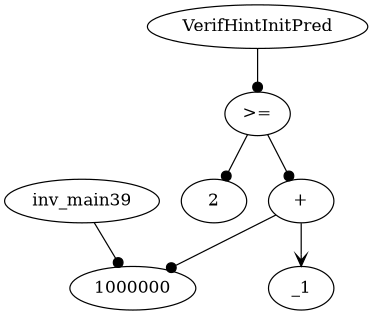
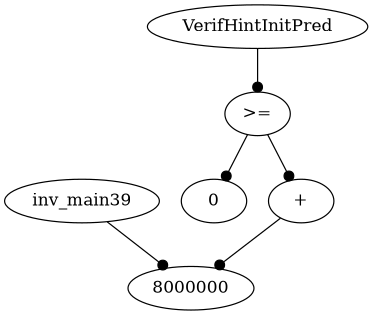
(214, 201) -> (214, 201)
(133, 288) -> (191, 288)
(301, 288) -> none
